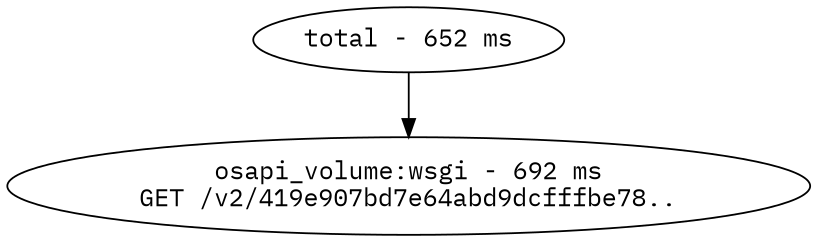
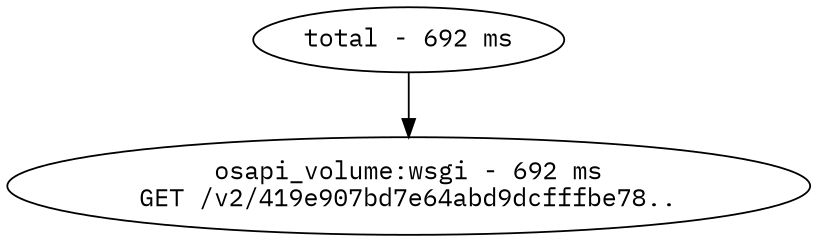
(409, 40) -> (409, 40)
